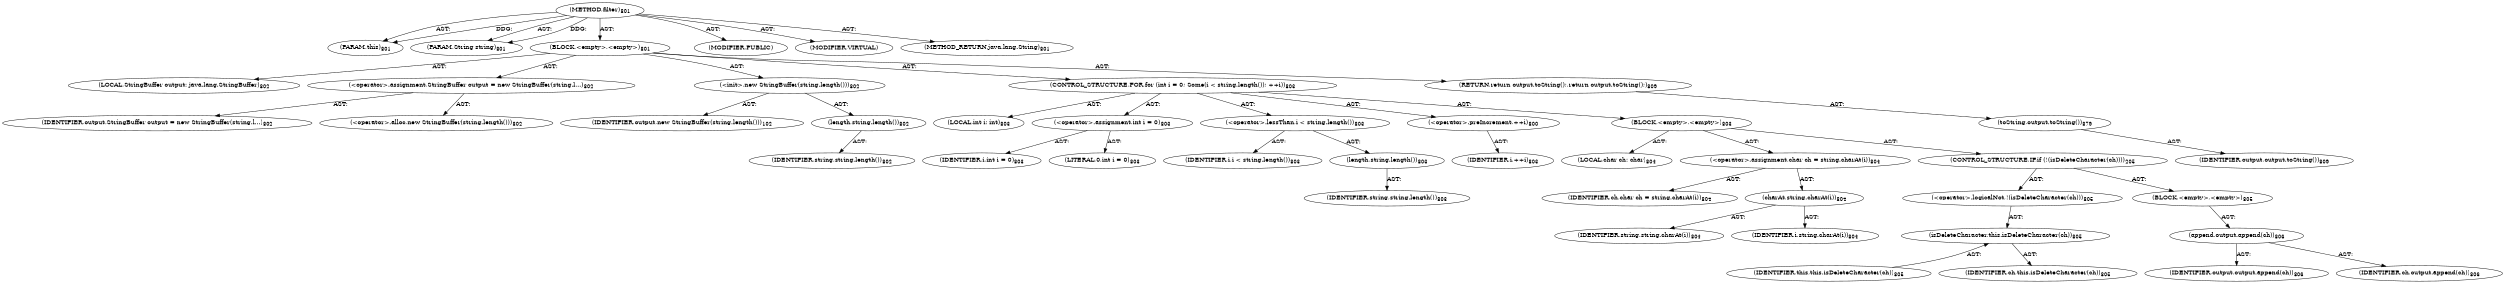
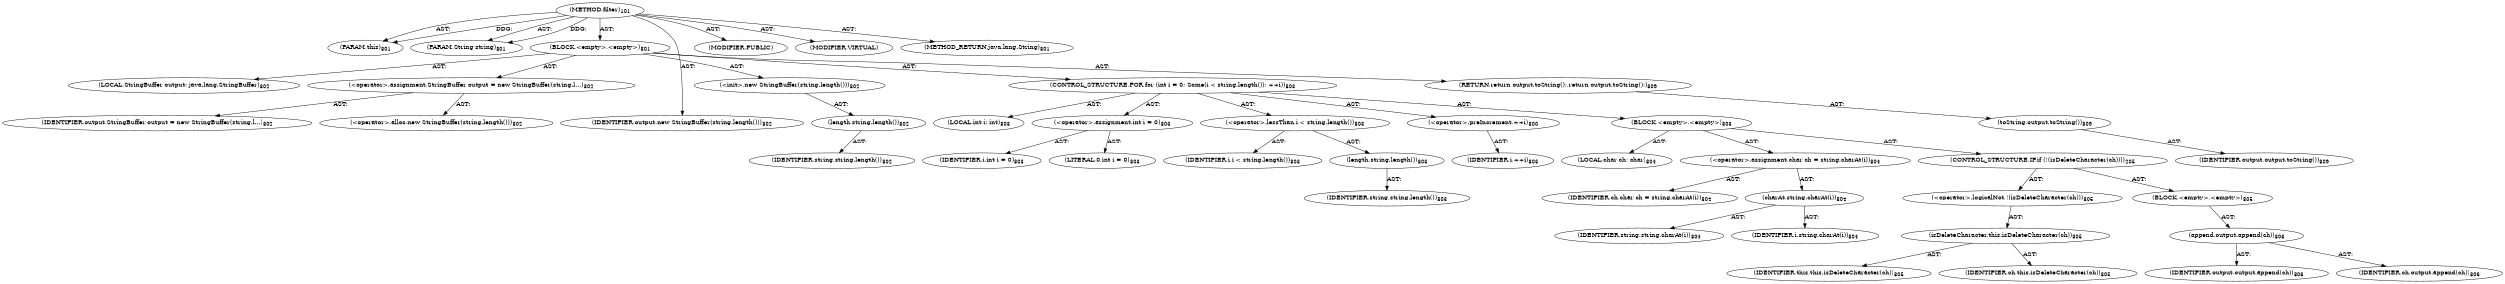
(625, 10) -> (625, 10)
(738, 104) -> (678, 51)
(767, 122) -> (767, 122)
(2087, 122) -> (2087, 122)
(1939, 259) -> (1919, 254)
